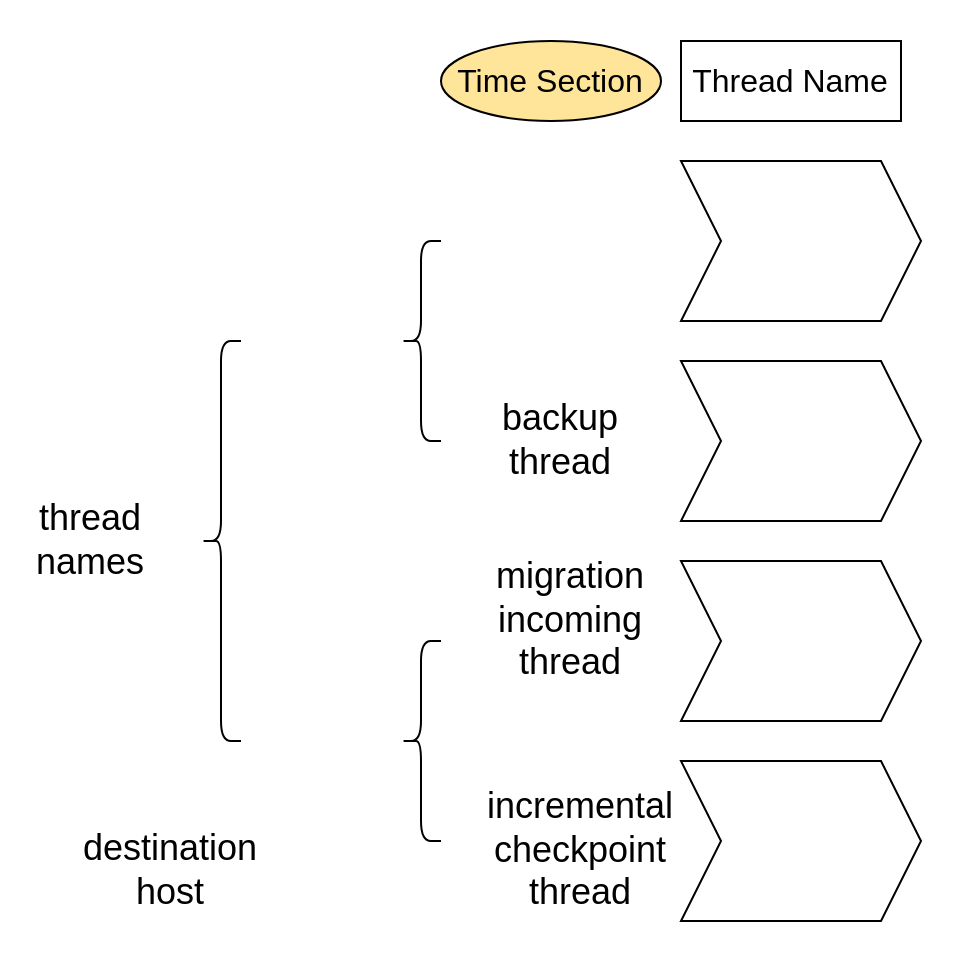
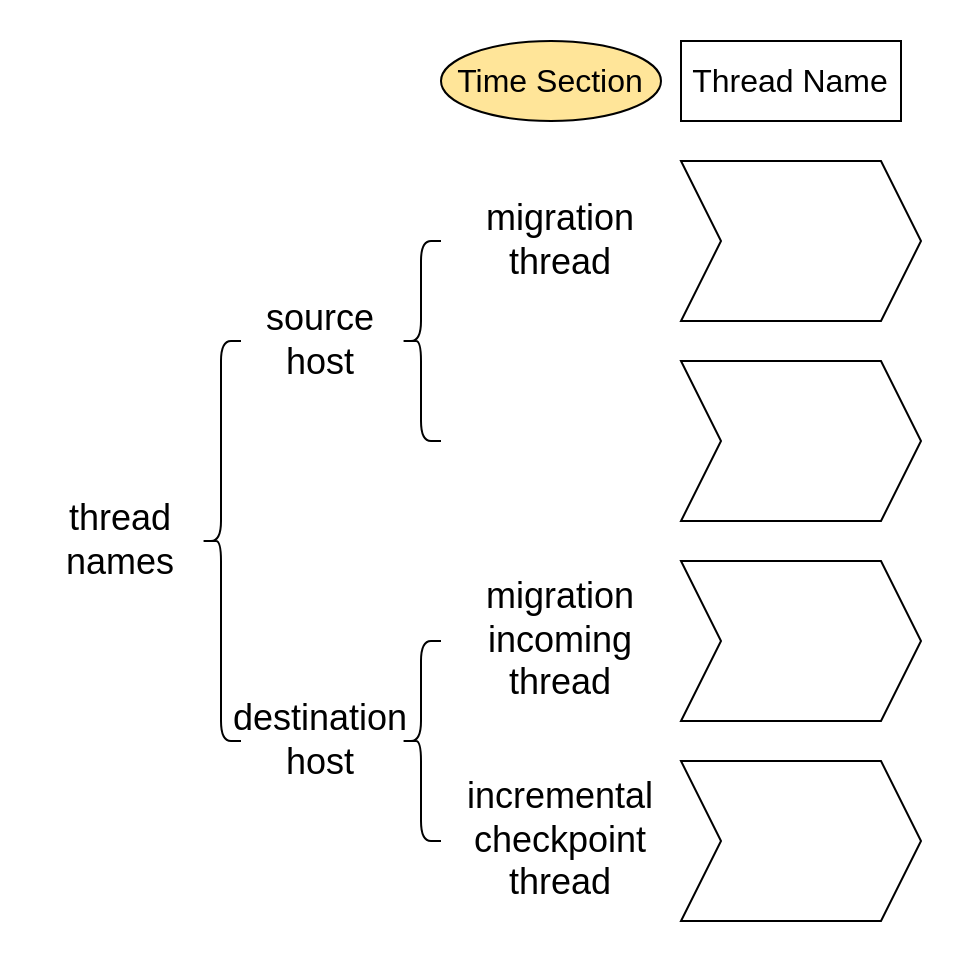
none -> (561, 241)
none -> (321, 341)
(561, 441) -> none
(91, 541) -> (121, 541)
(571, 621) -> (561, 641)
(581, 851) -> (561, 841)
(171, 871) -> (321, 741)
